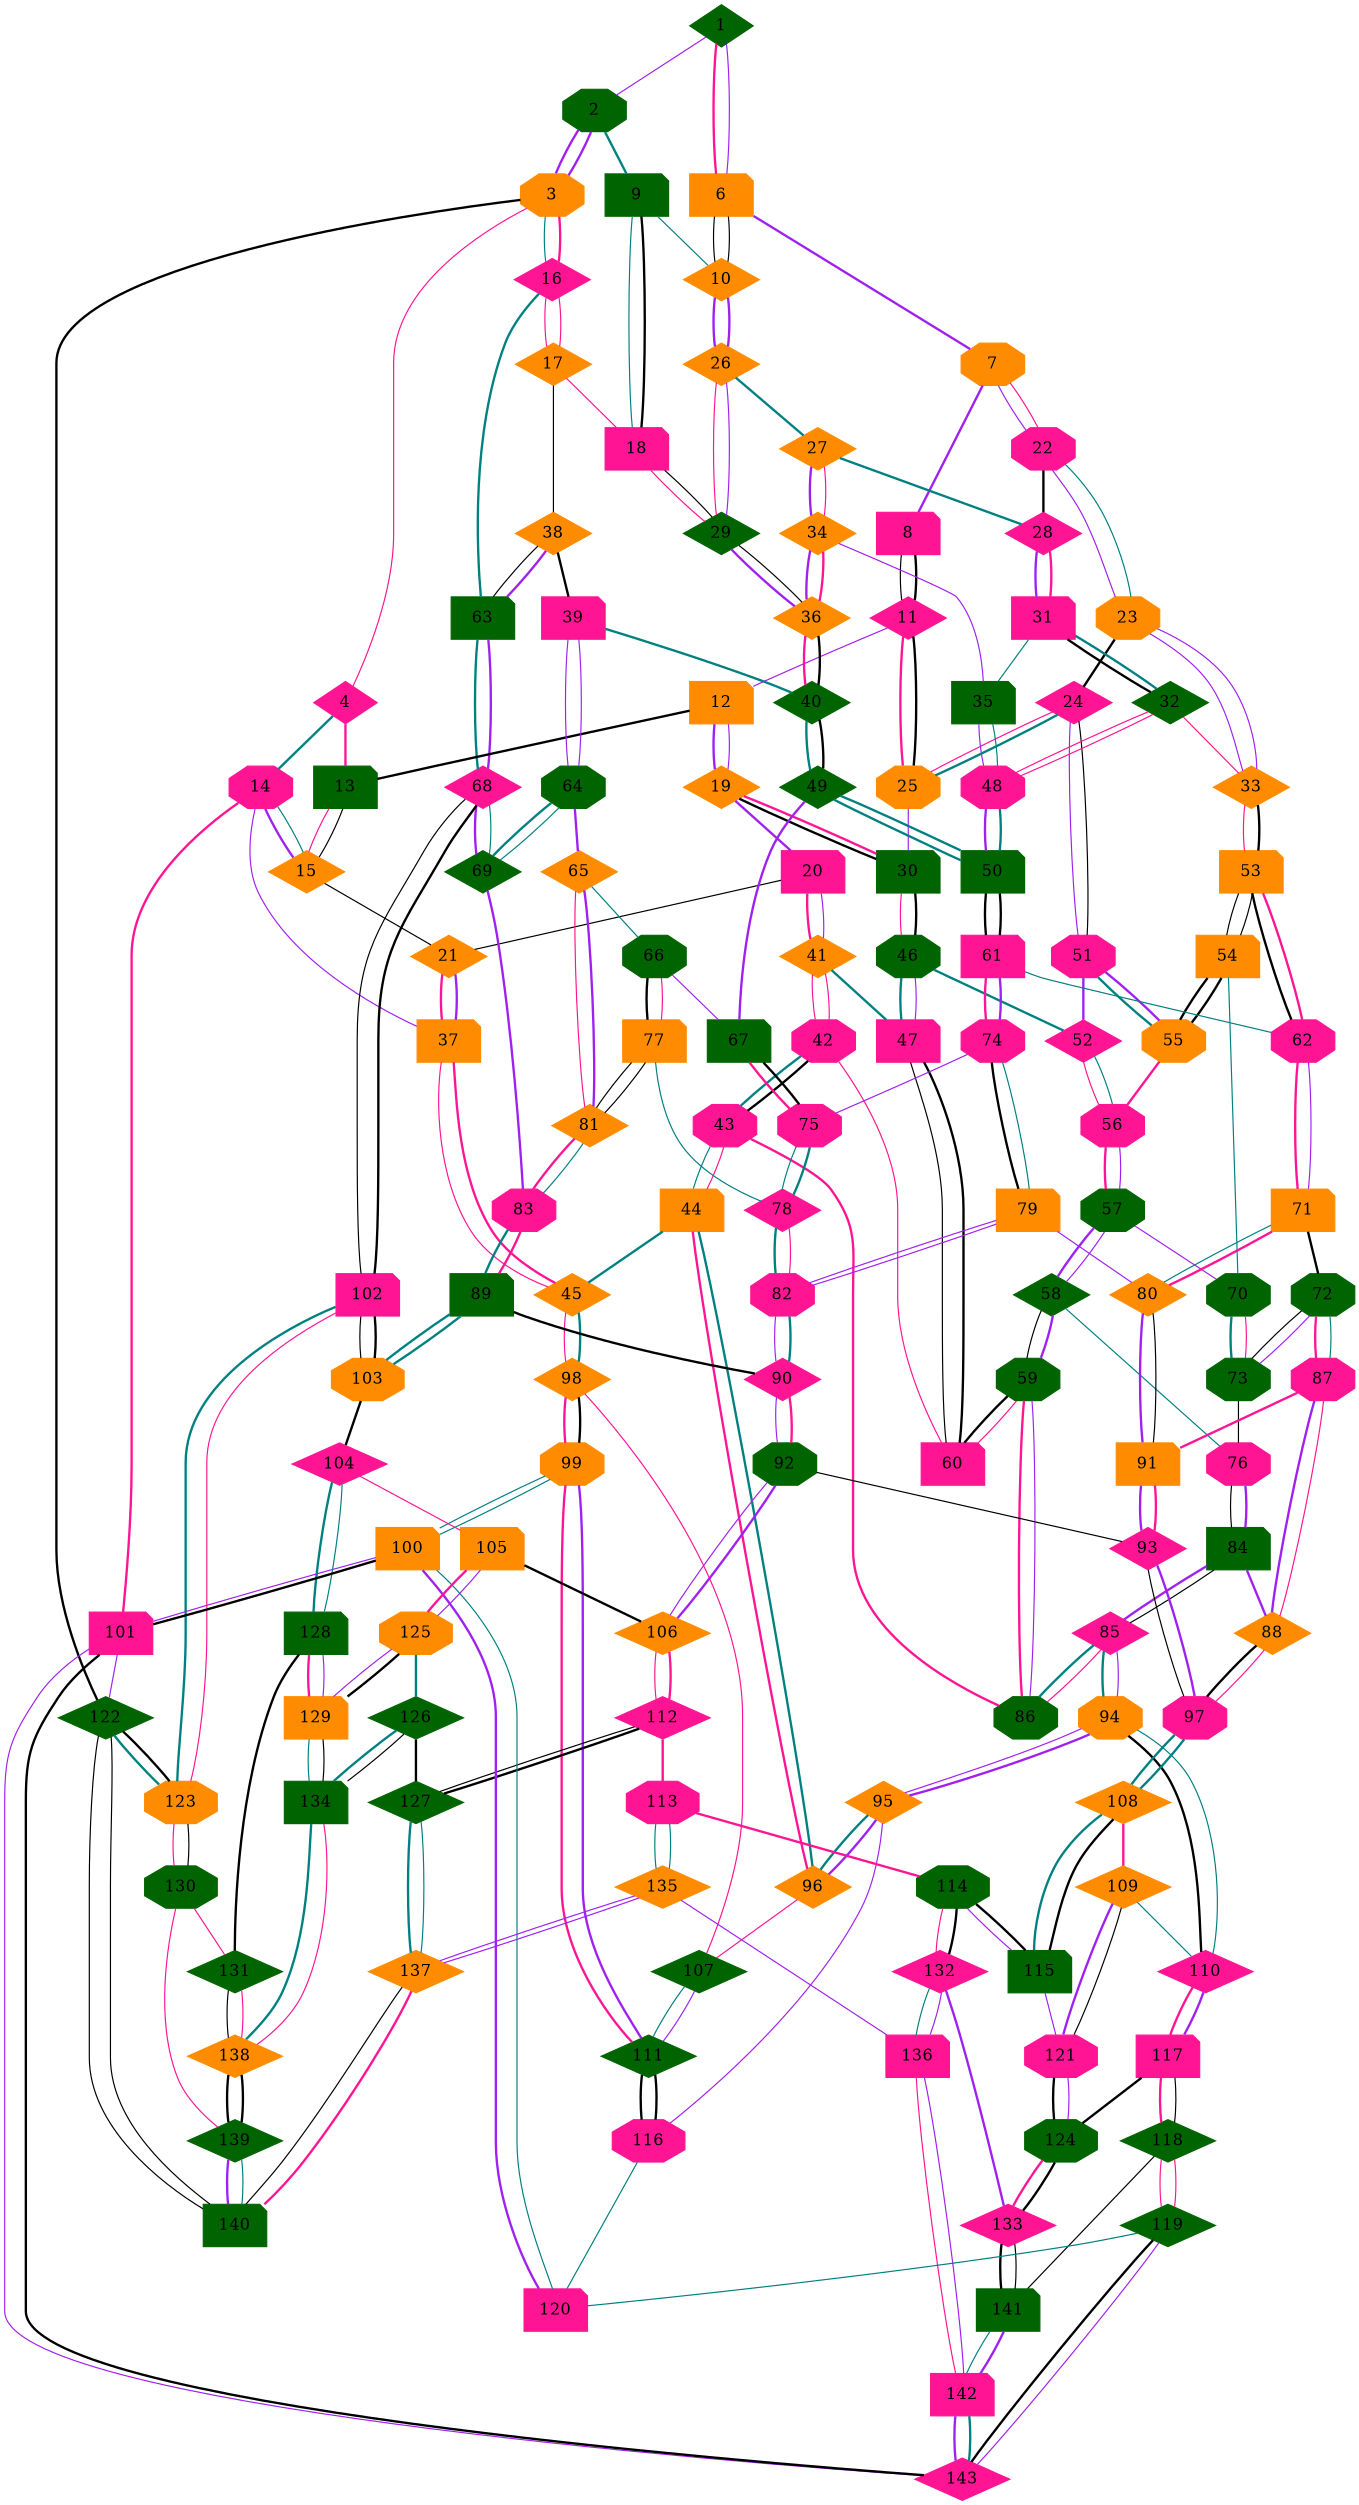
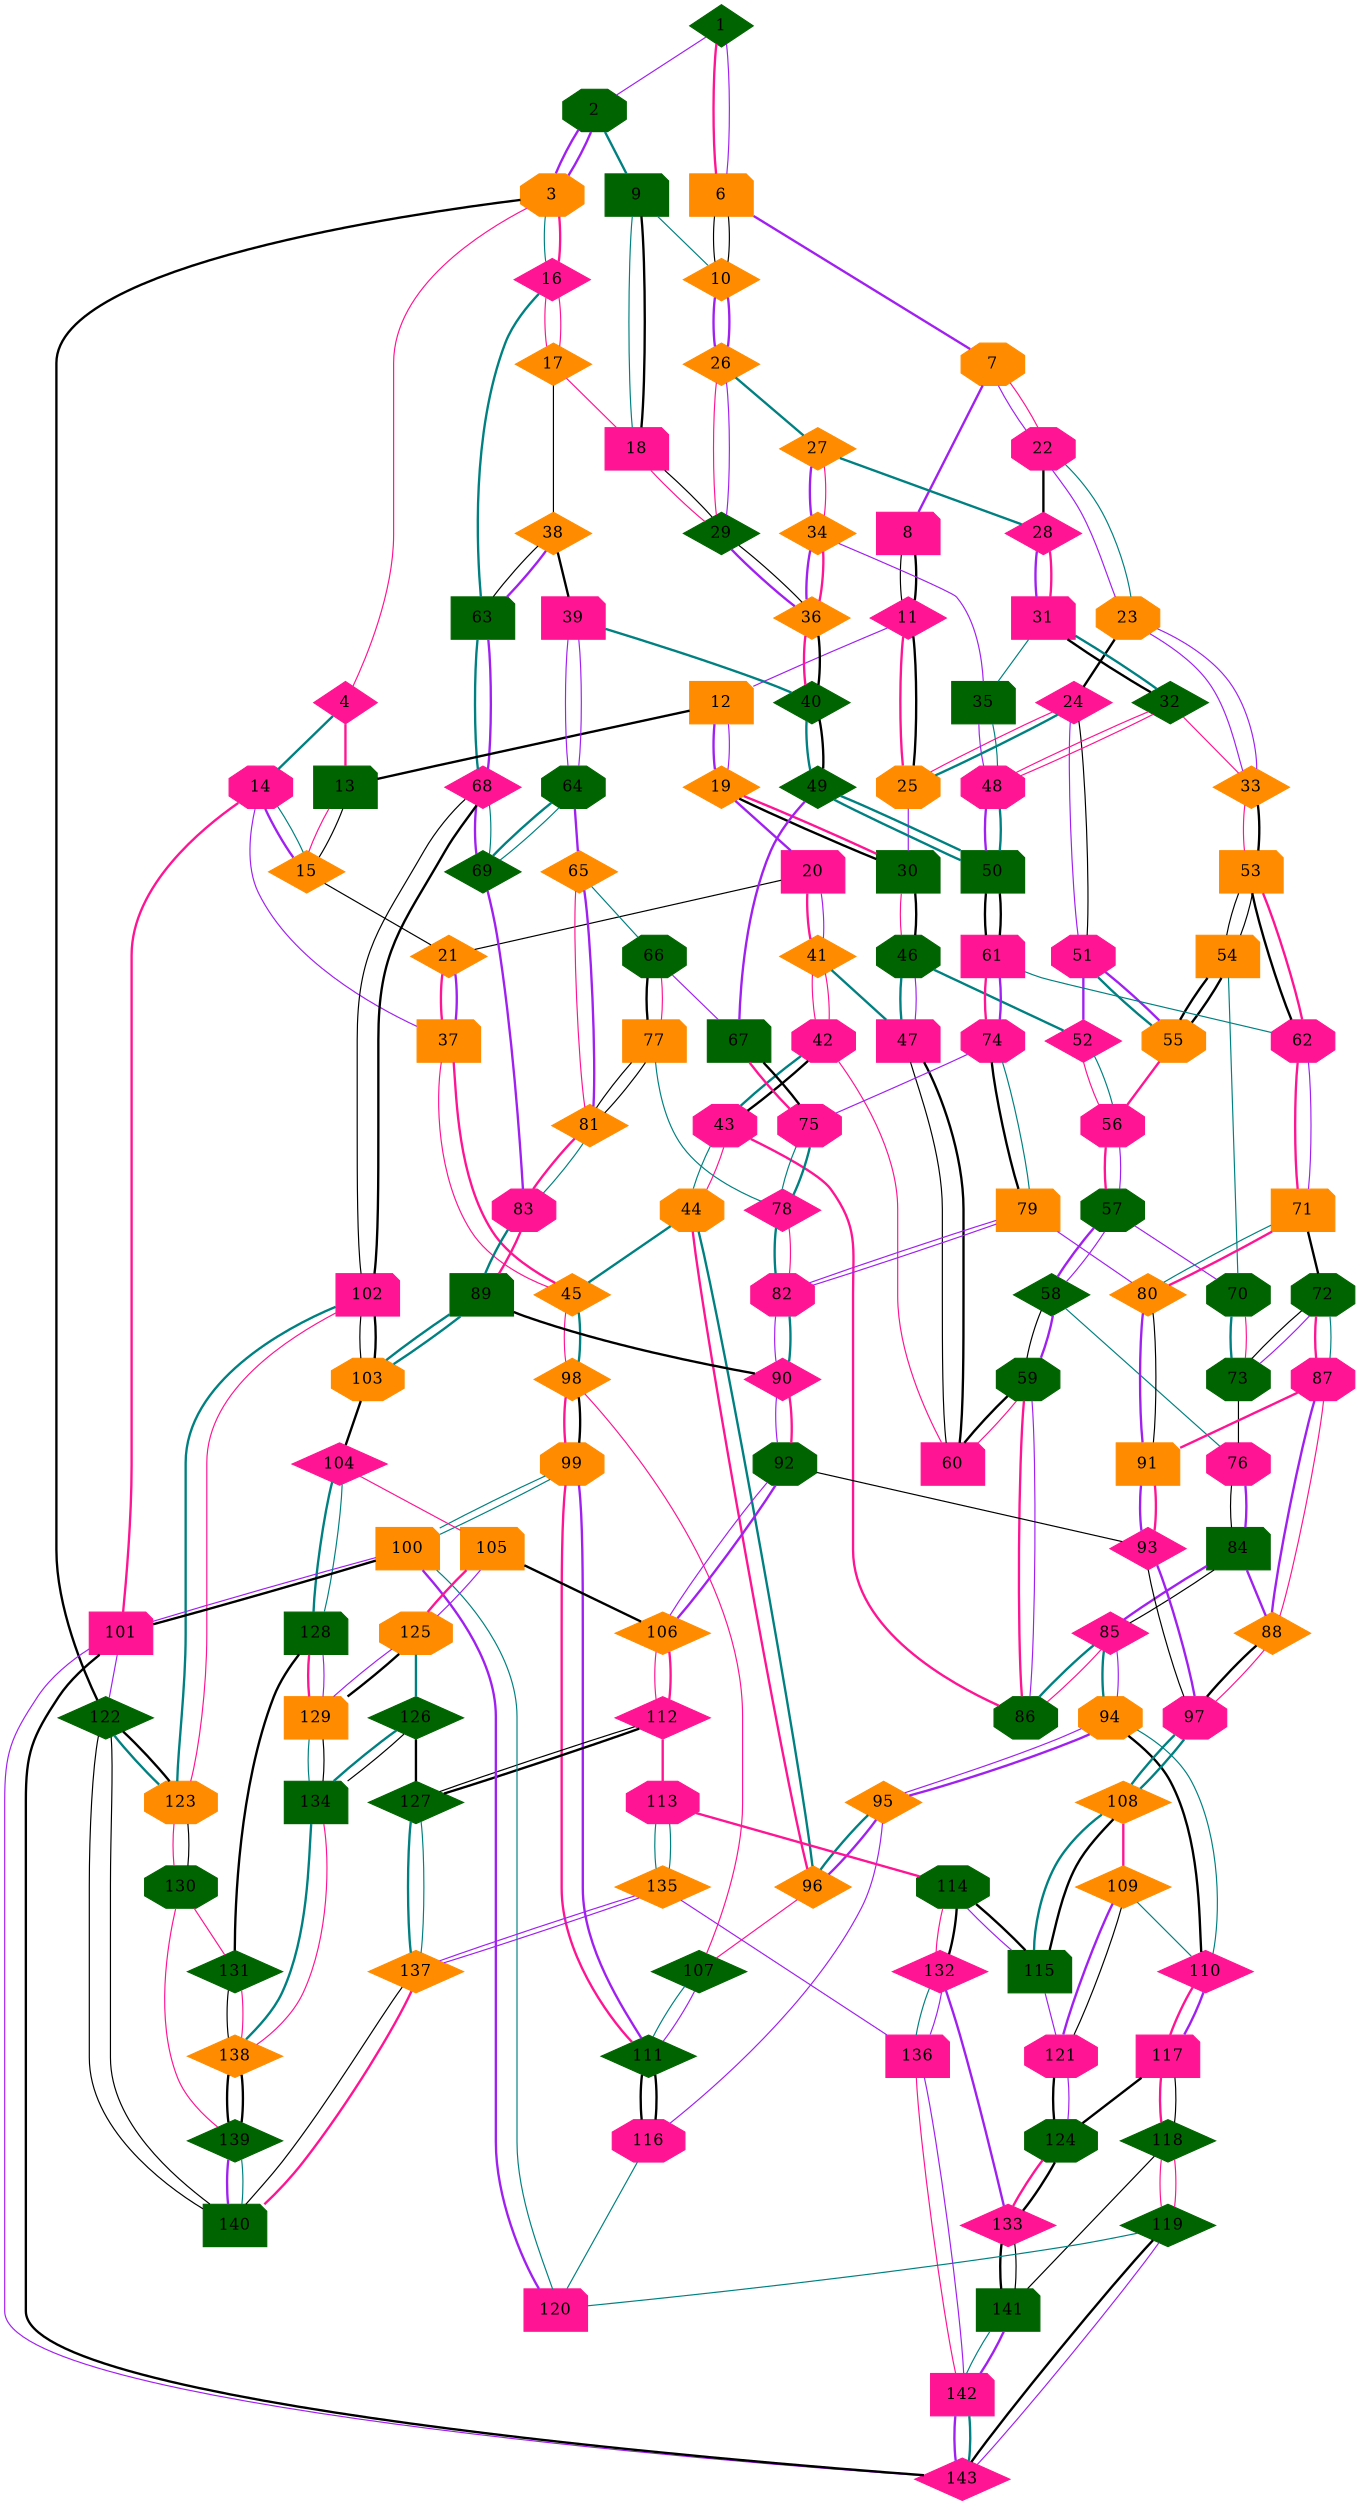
(692, 1210) -> (692, 1210)
